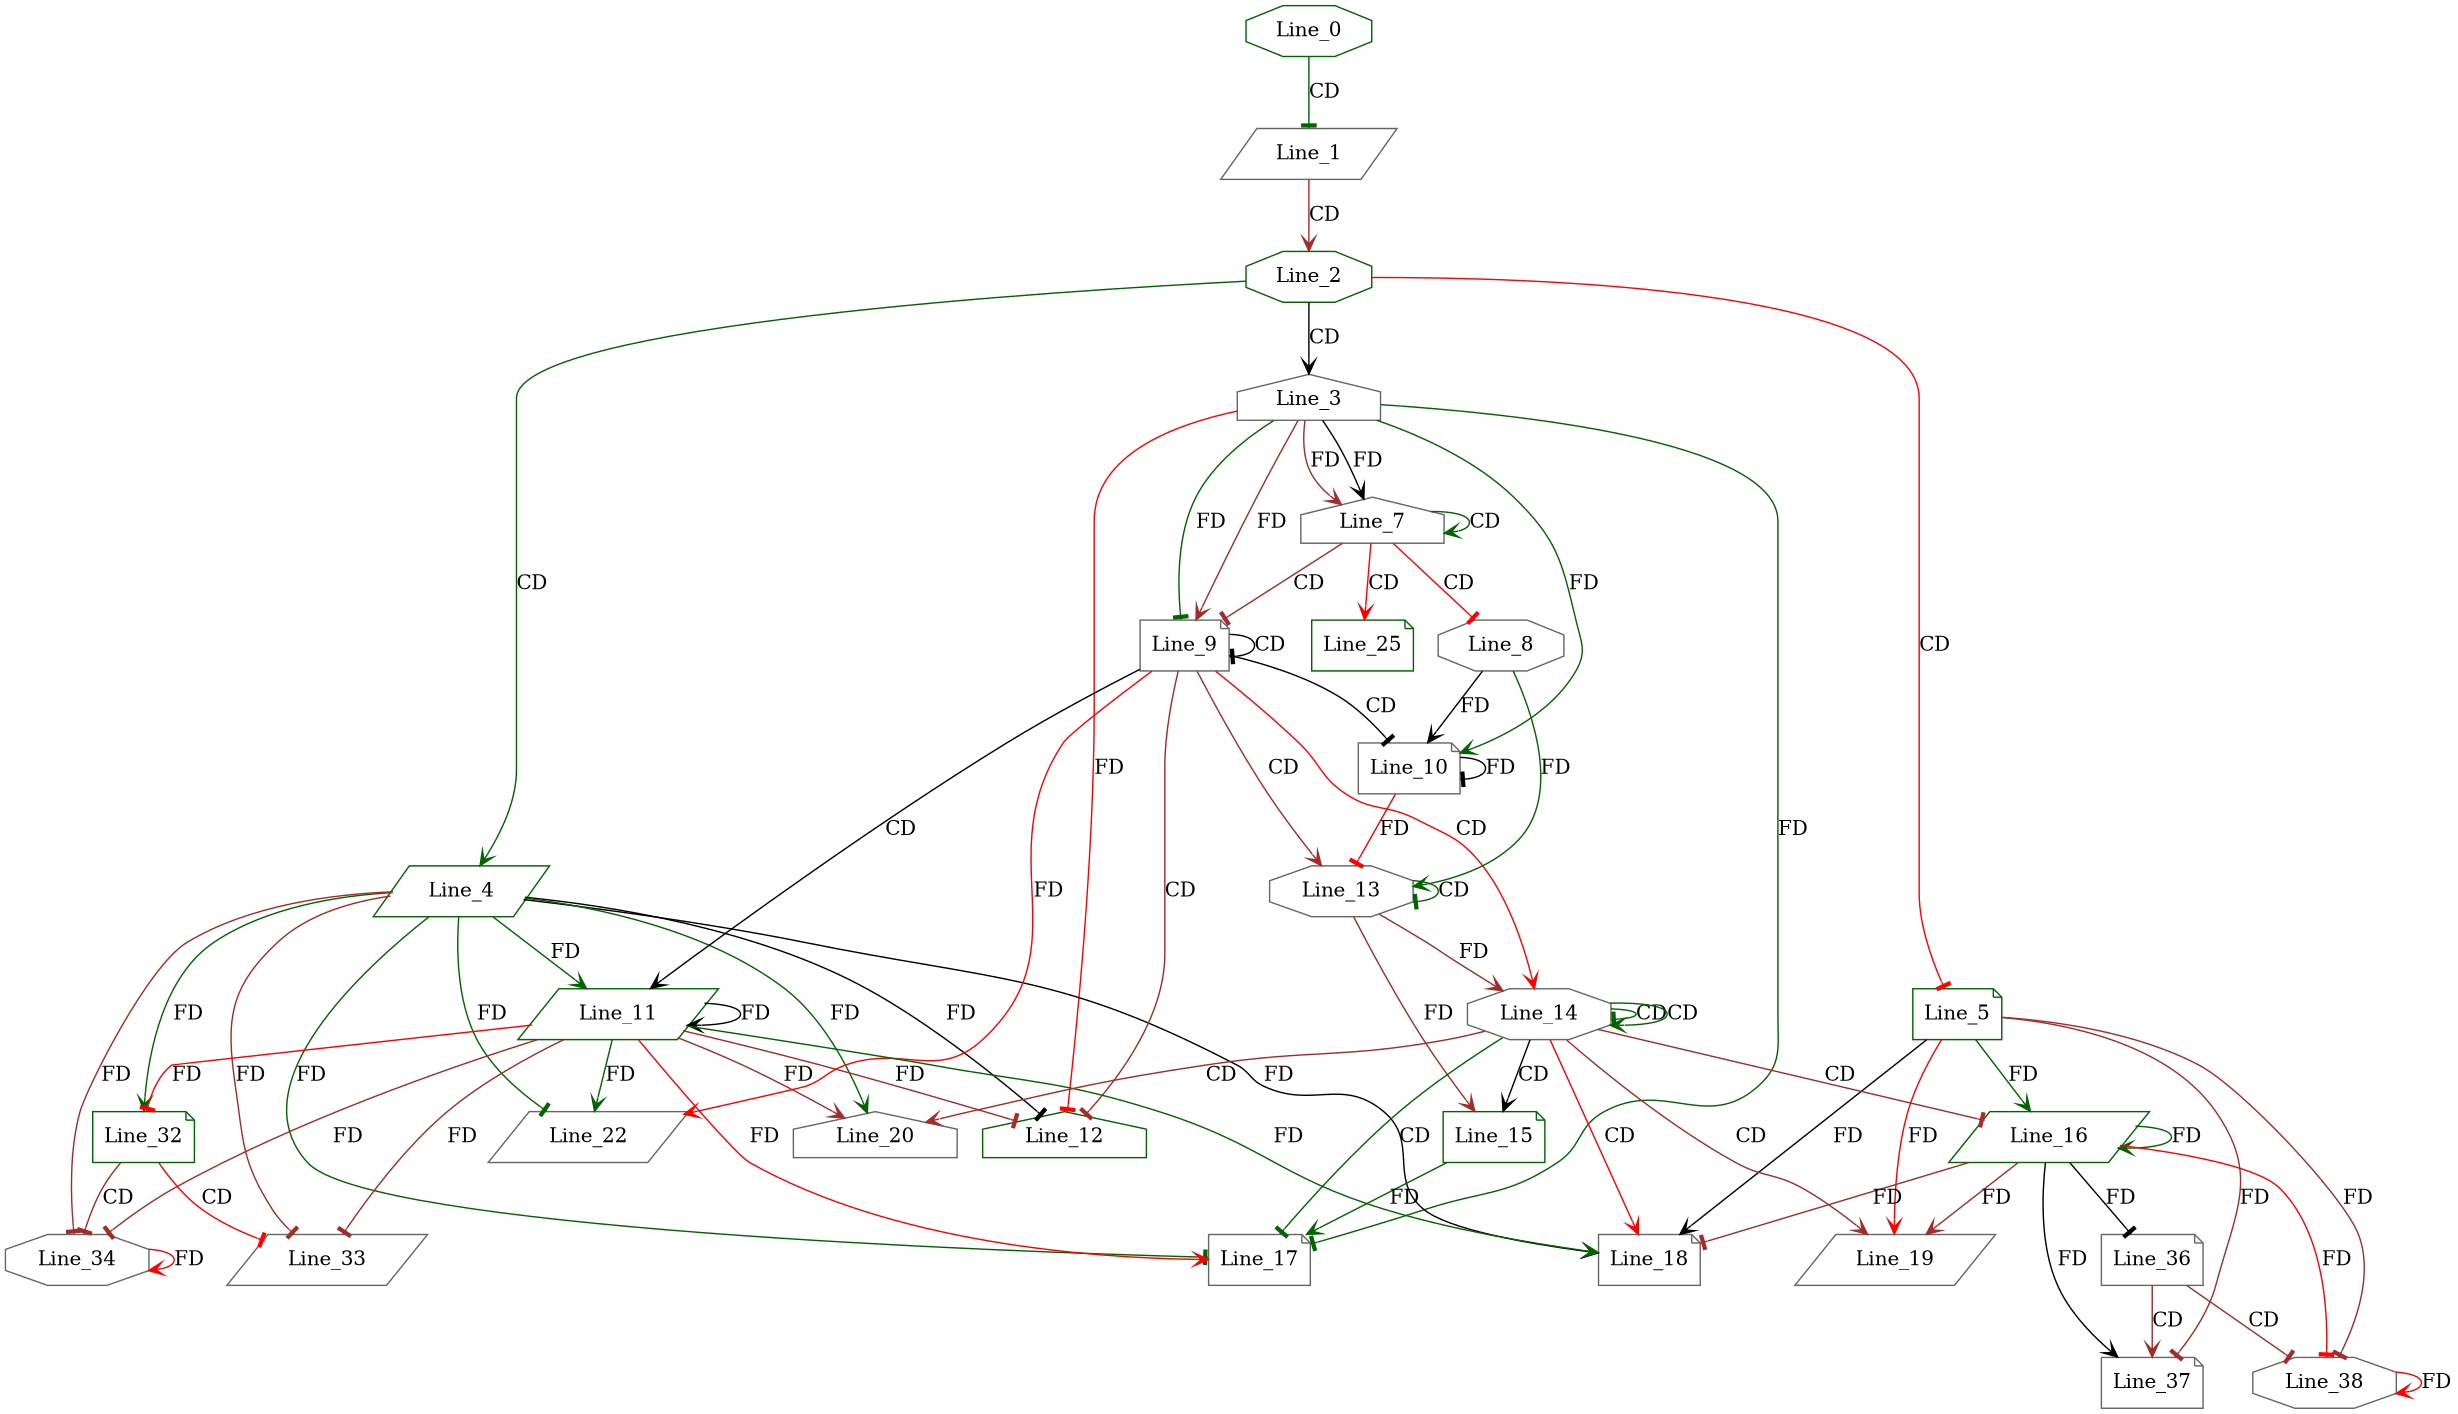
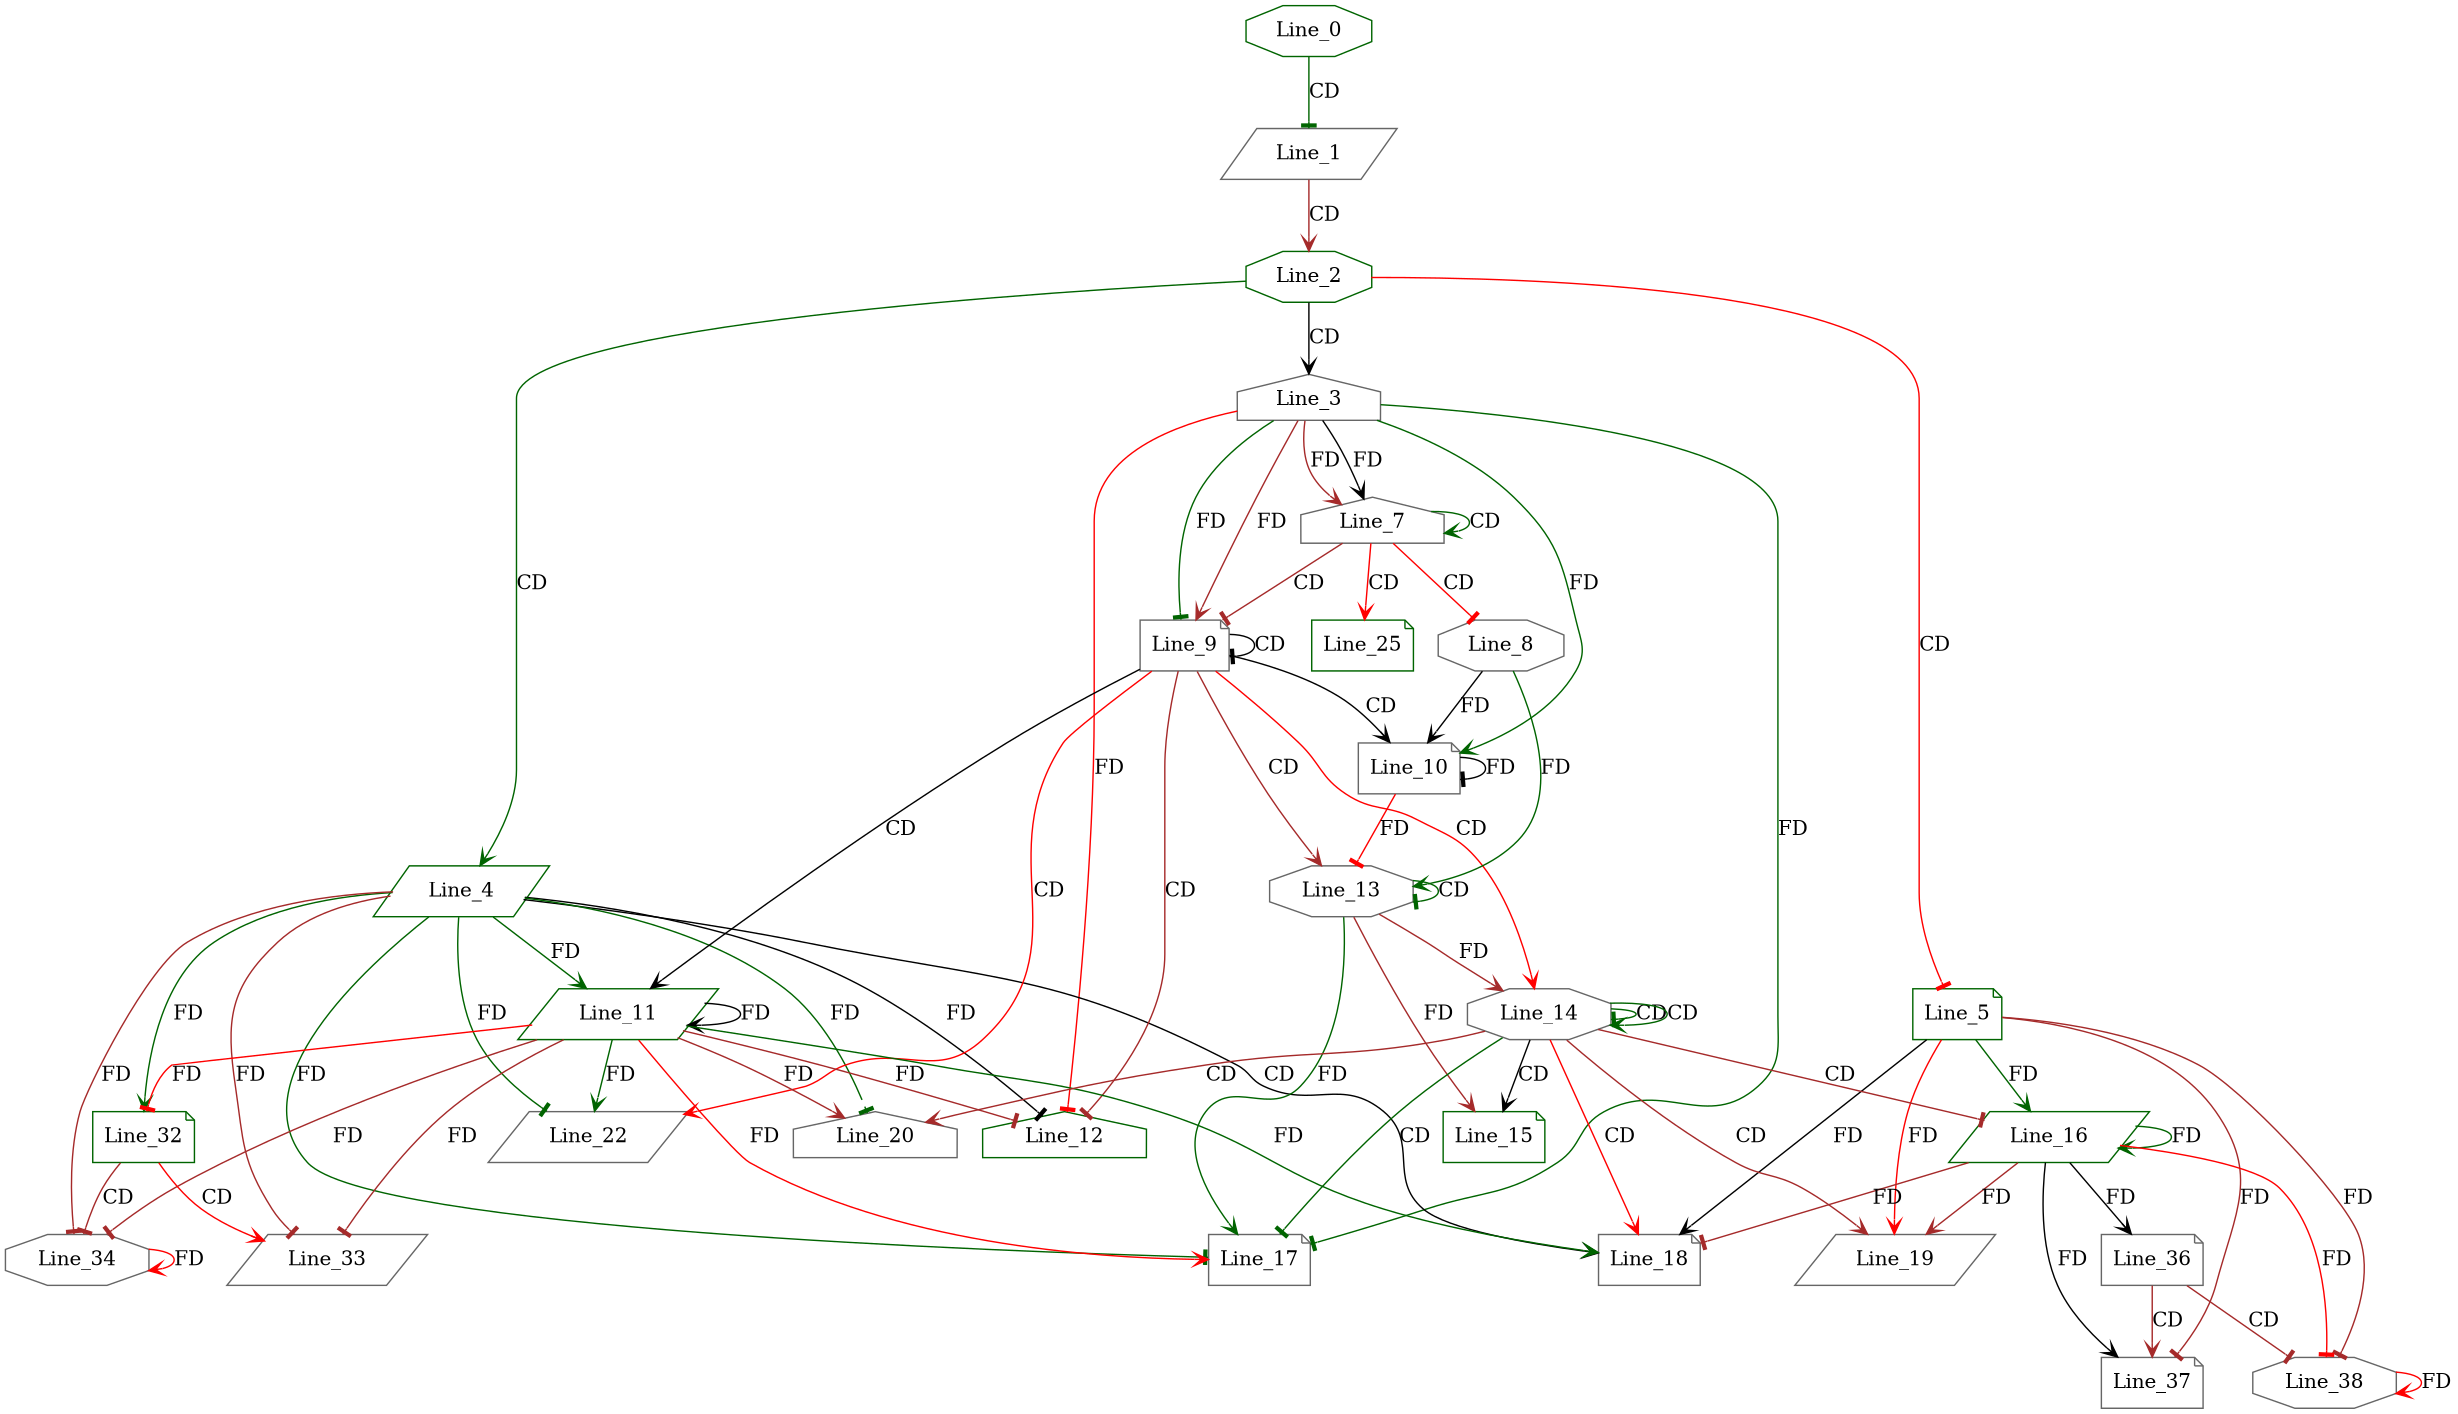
(1314, 684) -> (1314, 684)
(1049, 891) -> (1049, 891)
(724, 952) -> (724, 952)
(1279, 1076) -> (1279, 1076)
(1383, 1195) -> (1271, 1099)
(2098, 1196) -> (2098, 1196)
(202, 1209) -> (202, 1209)
